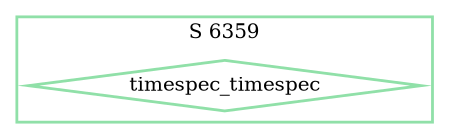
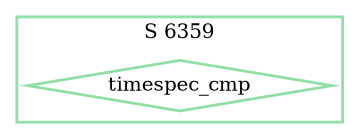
(225, 86) -> (180, 86)
